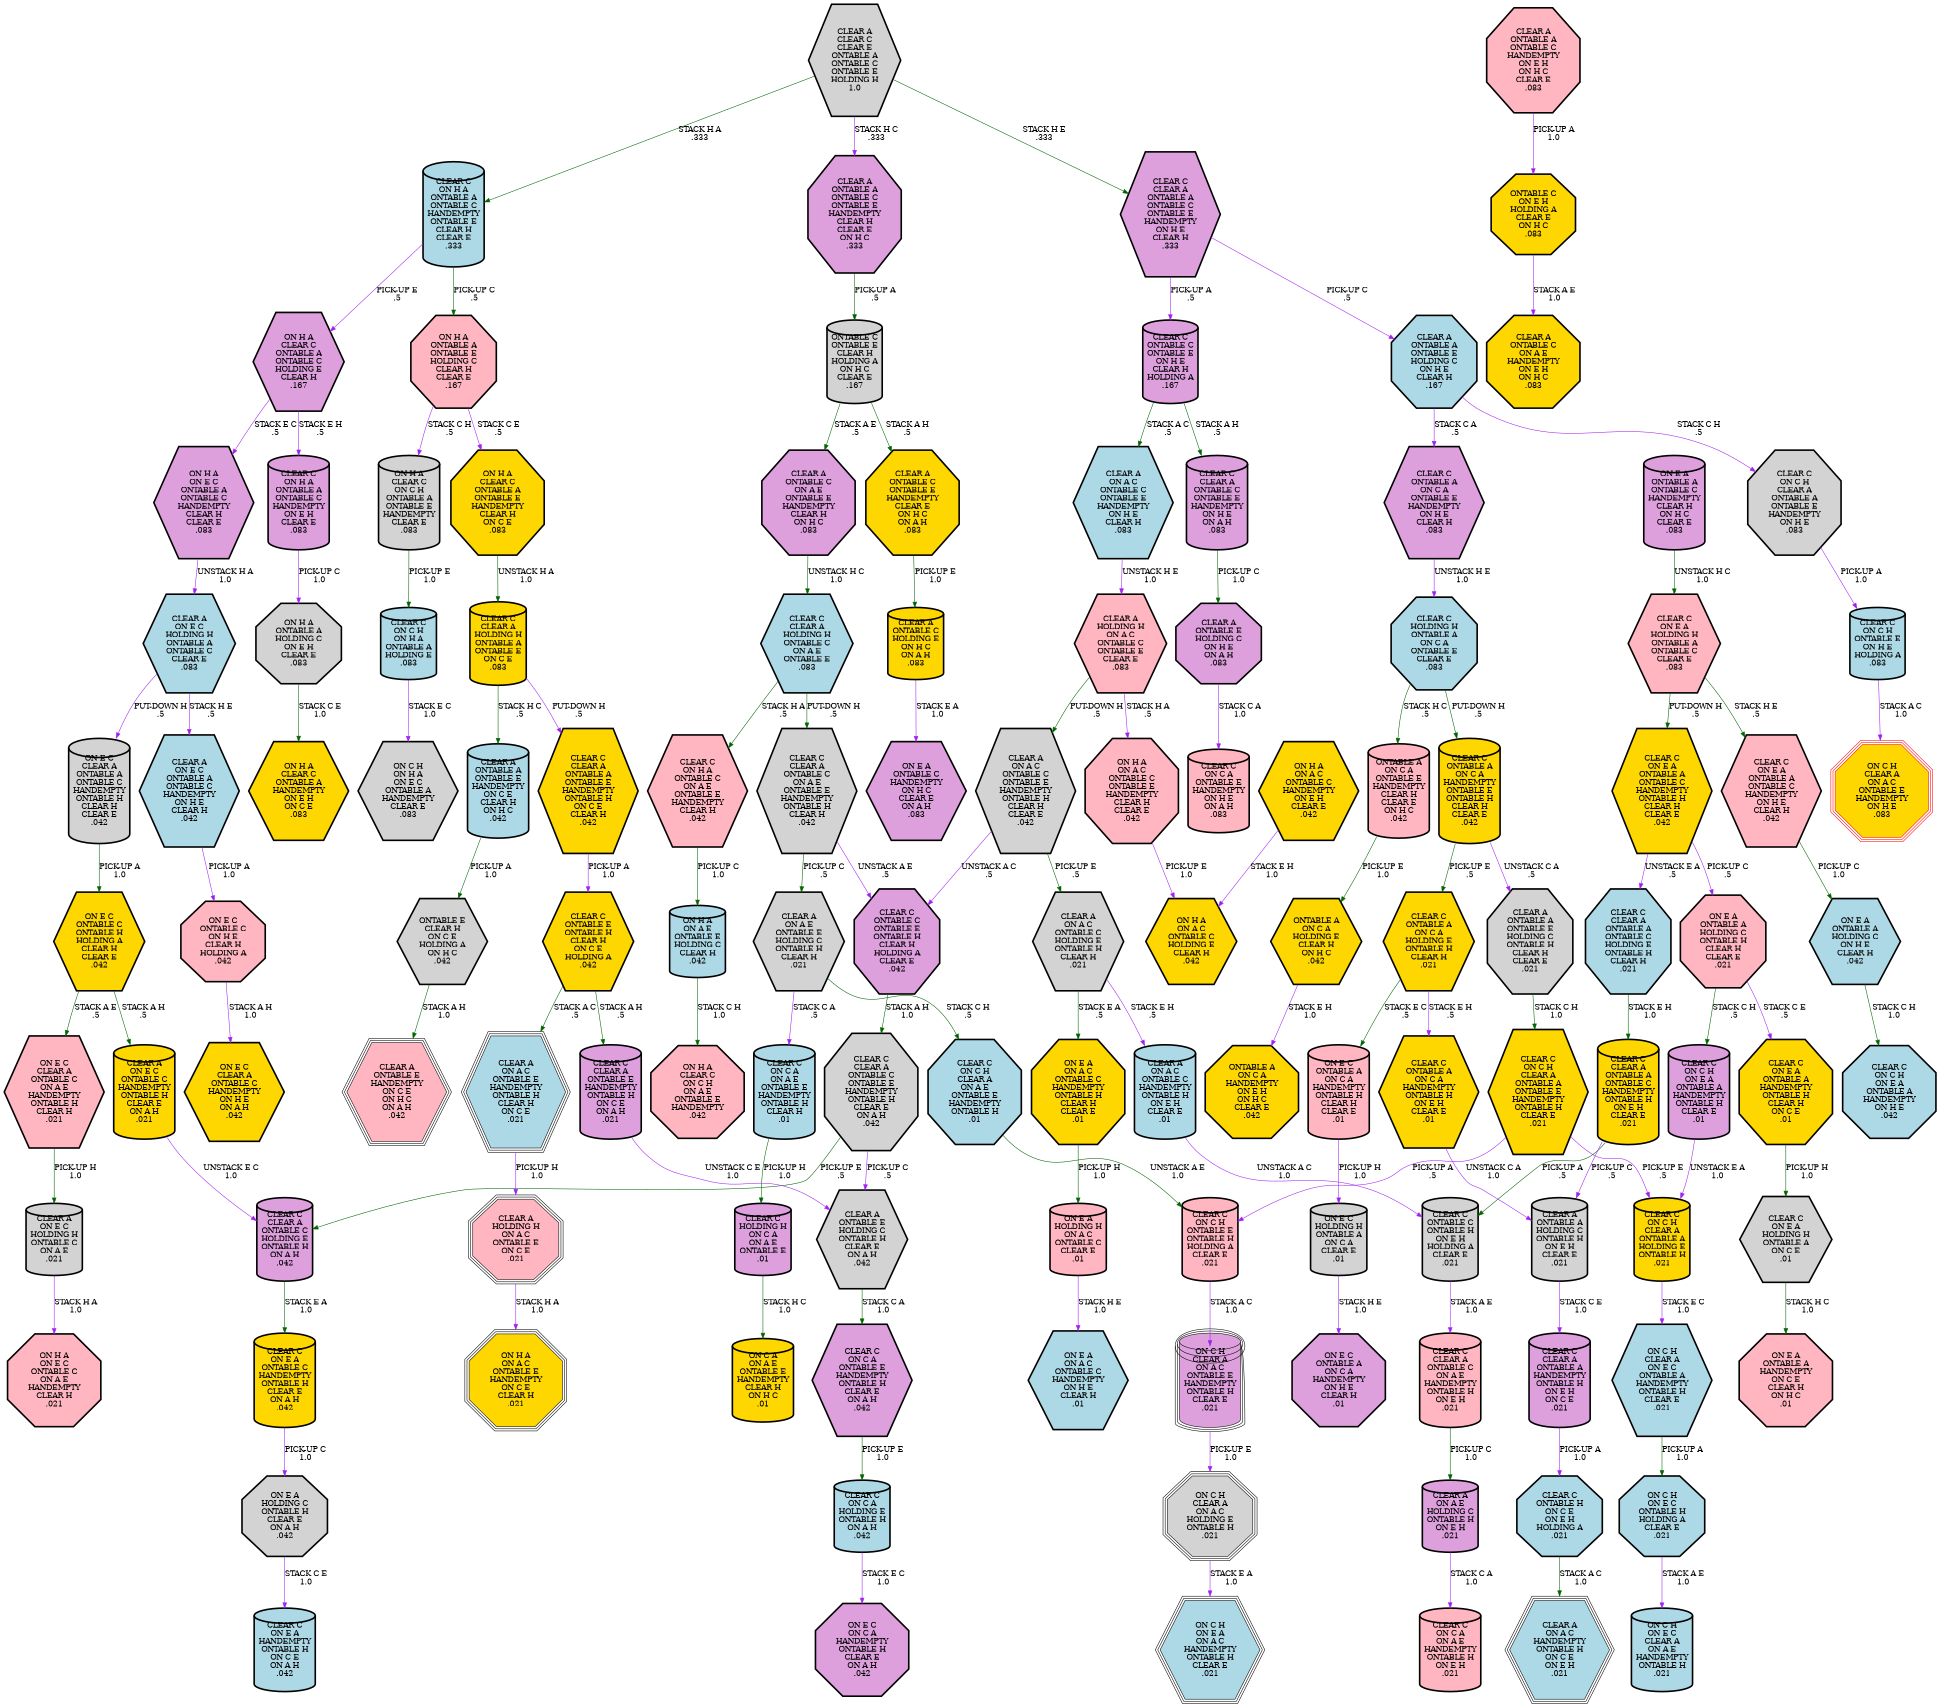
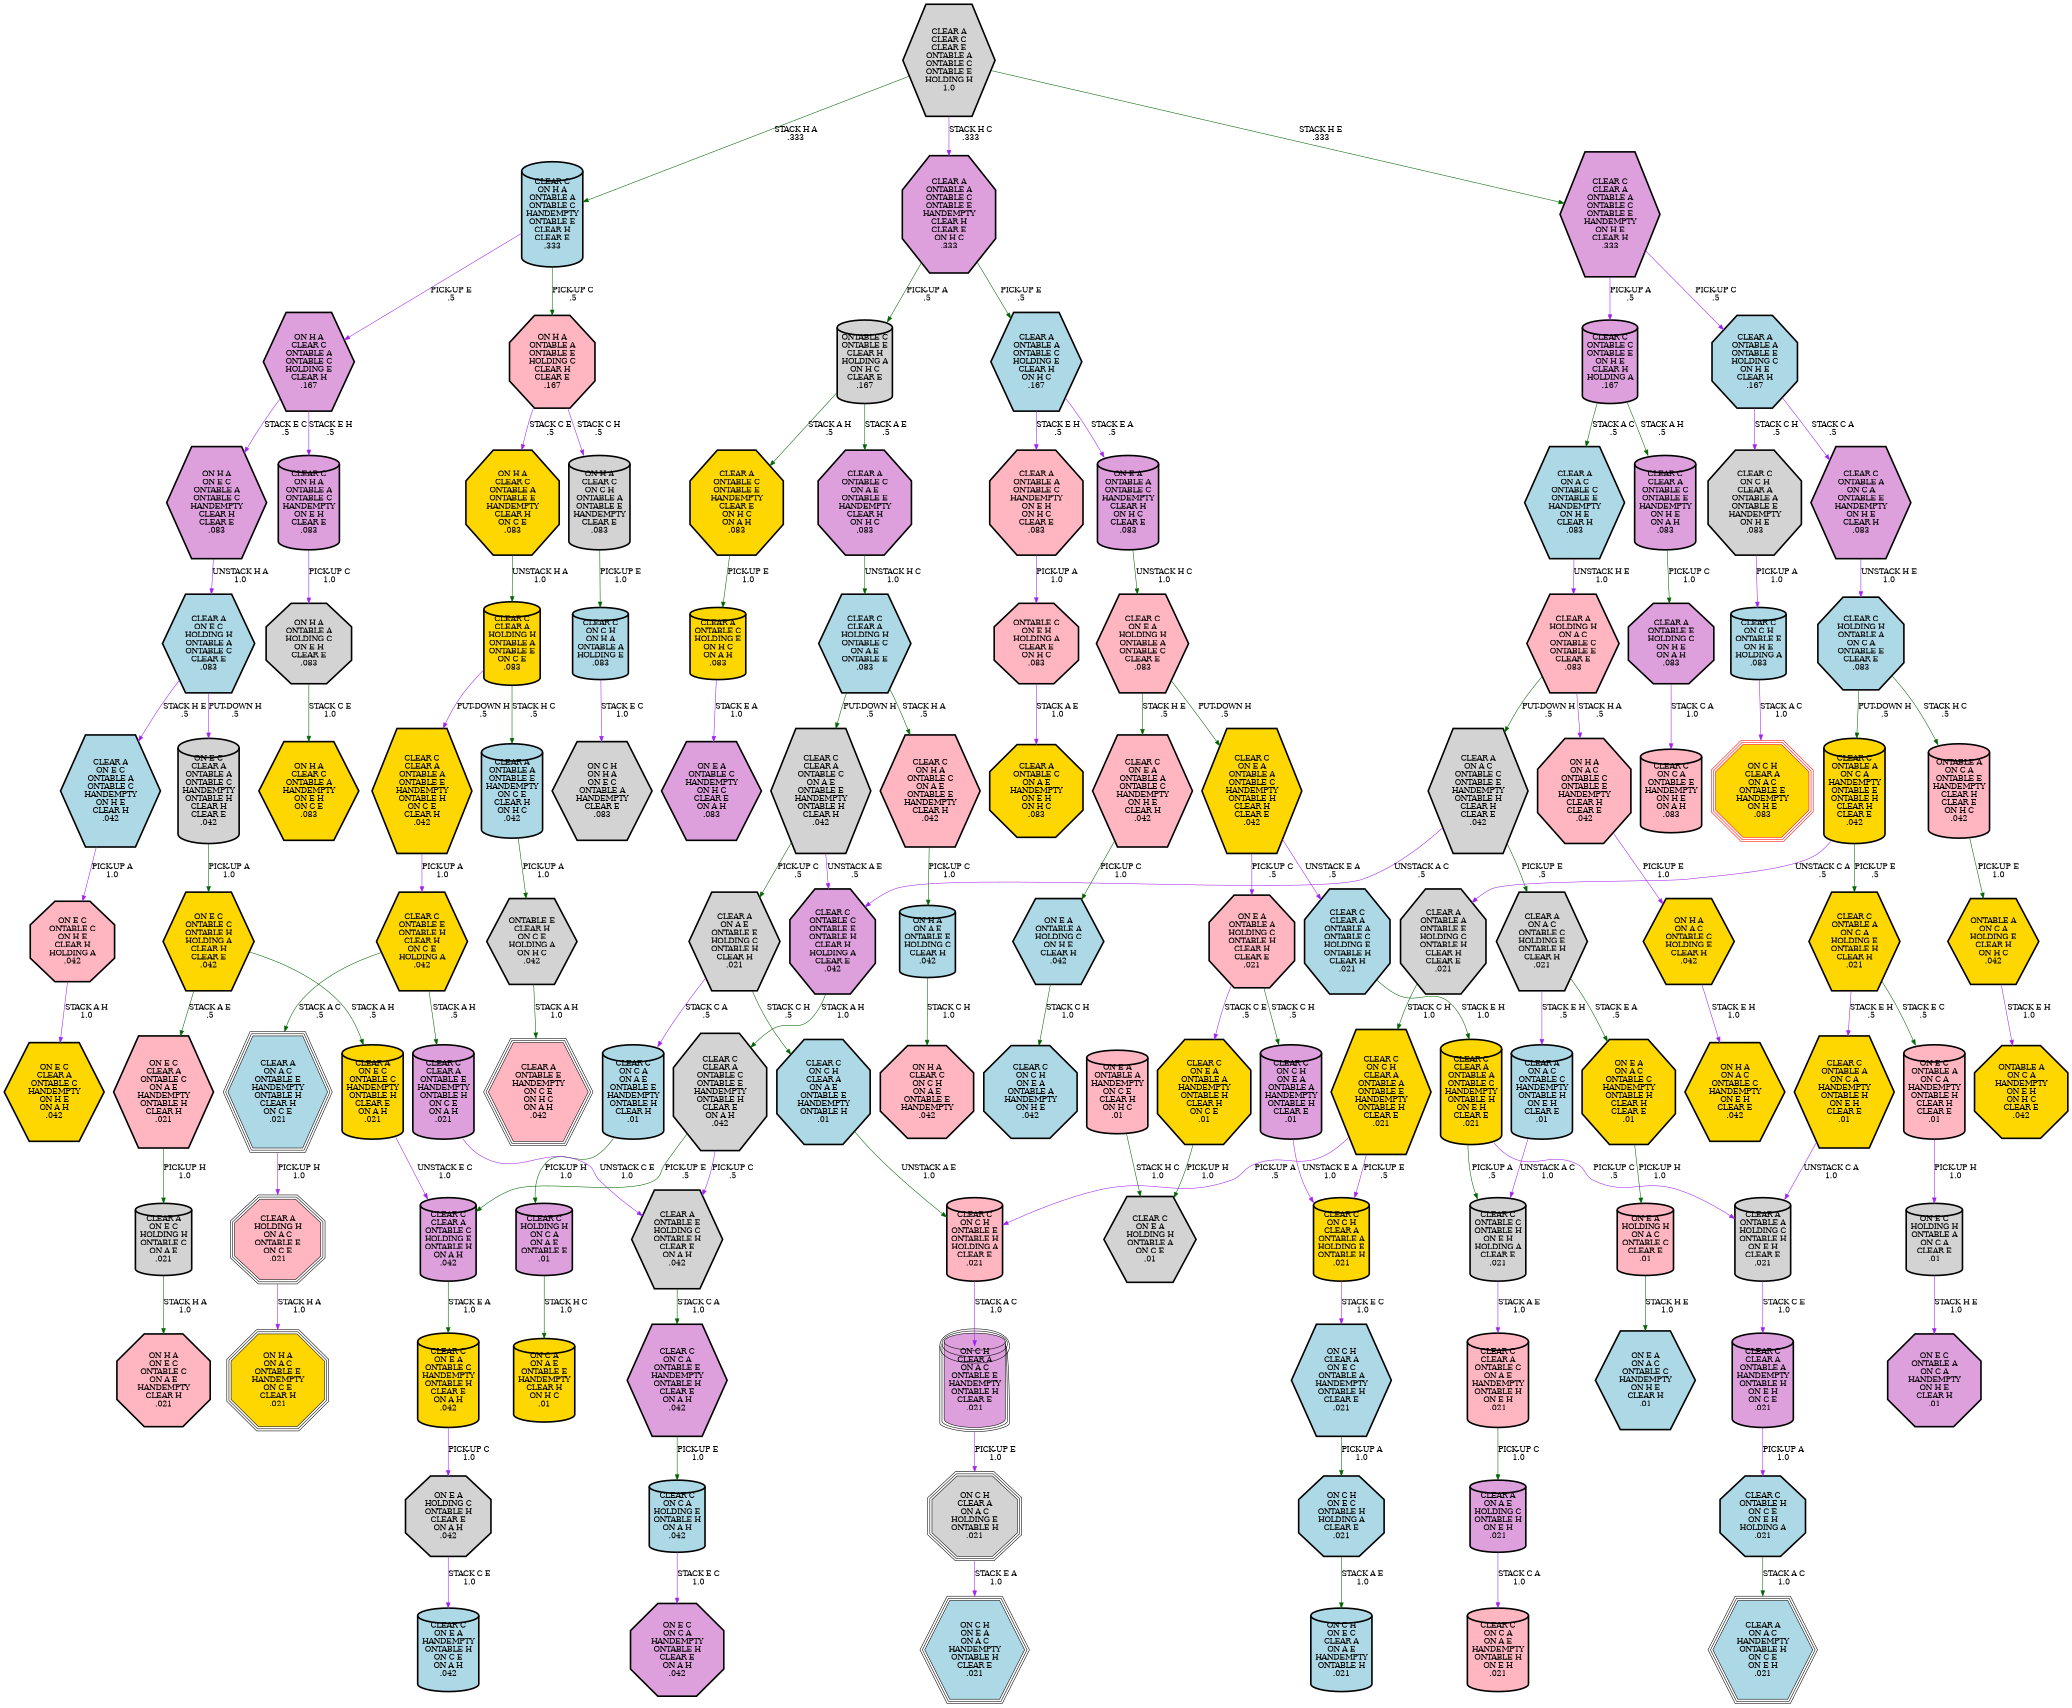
(1533, 214) -> (1036, 644)
none -> (1036, 362)
(1250, 866) -> (1710, 1011)
(1078, 1300) -> (1645, 1300)
(54, 1302) -> (164, 1302)
(1786, 1305) -> (1133, 1162)
(1786, 1380) -> (1117, 1092)
(1662, 1580) -> (1341, 1580)
